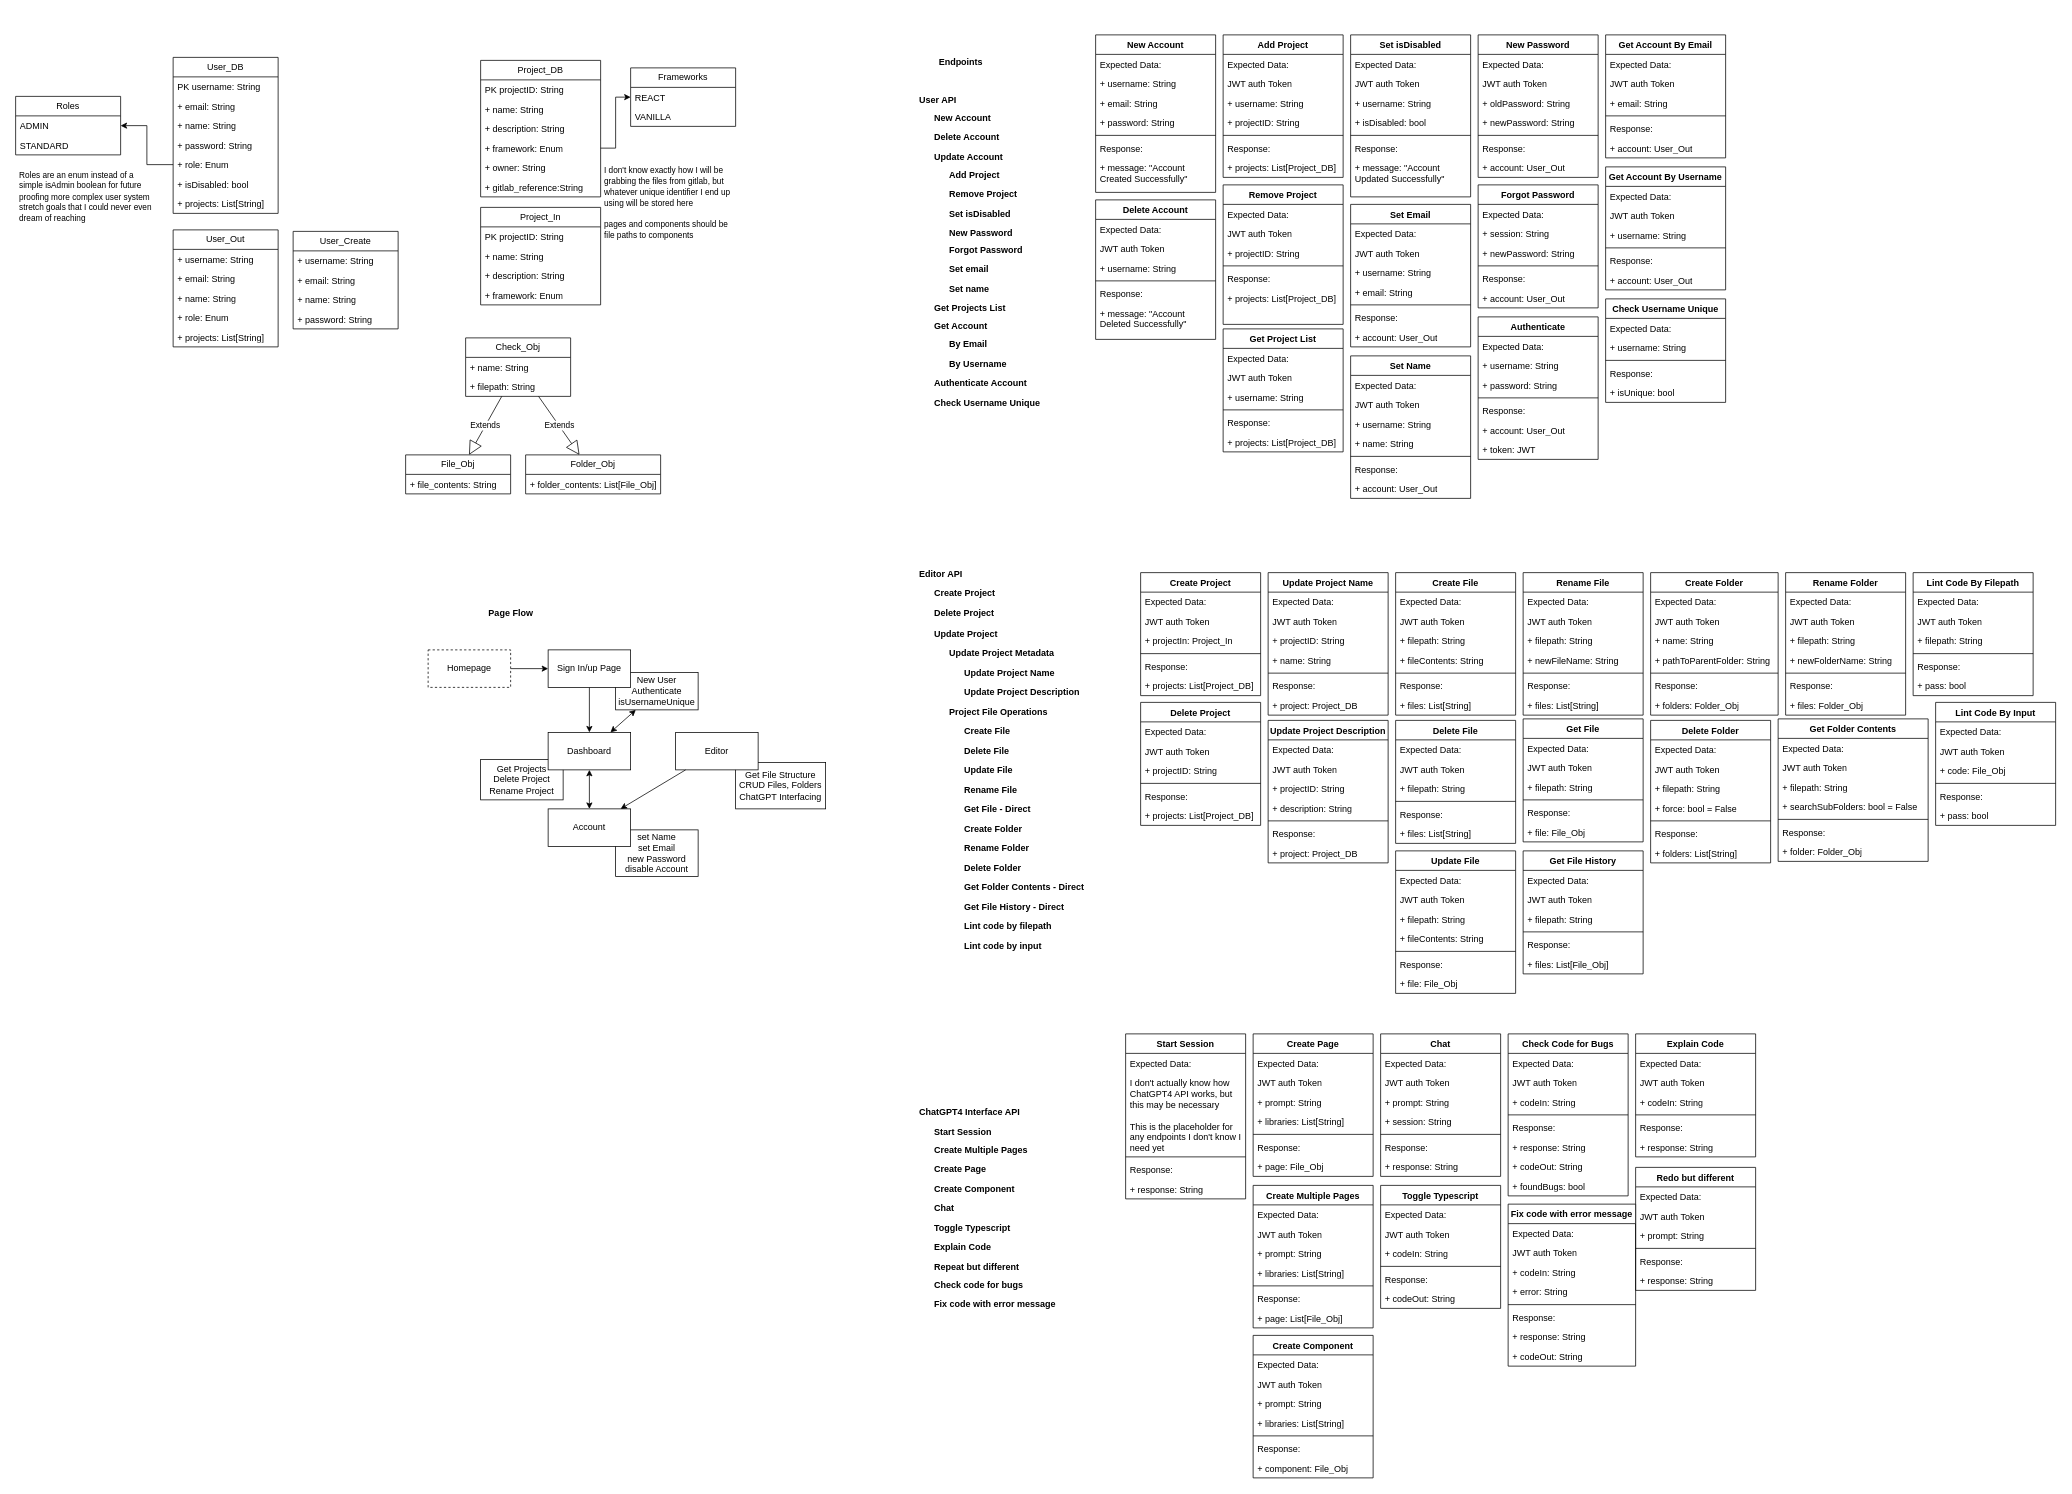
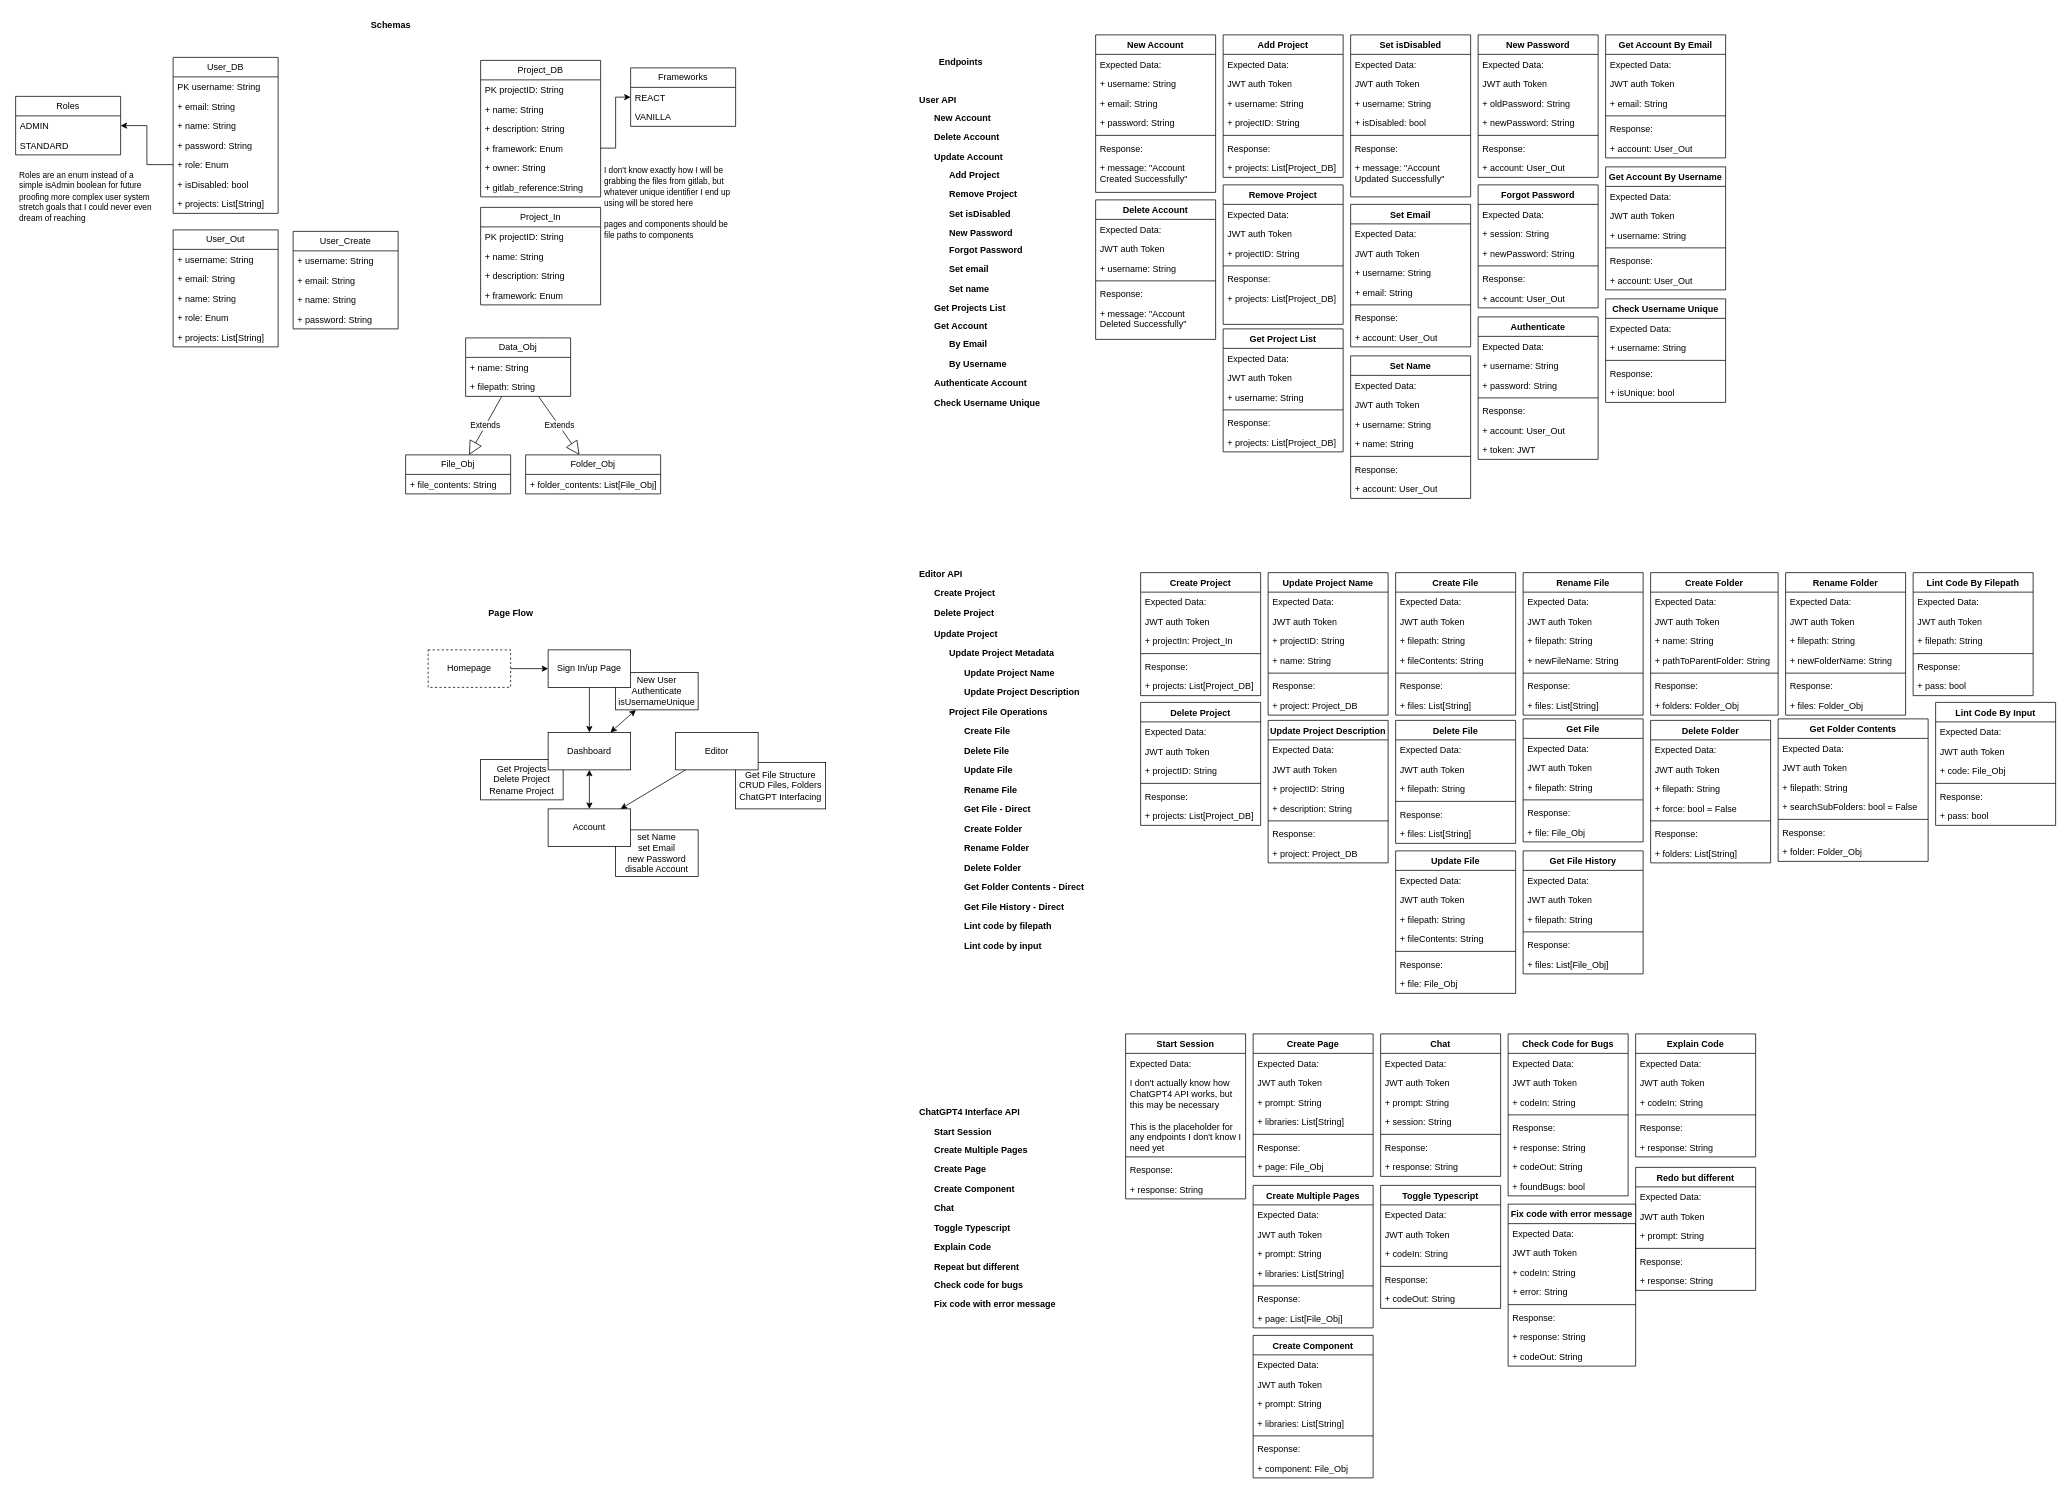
none -> (390, 25)
(518, 348) -> (518, 348)
